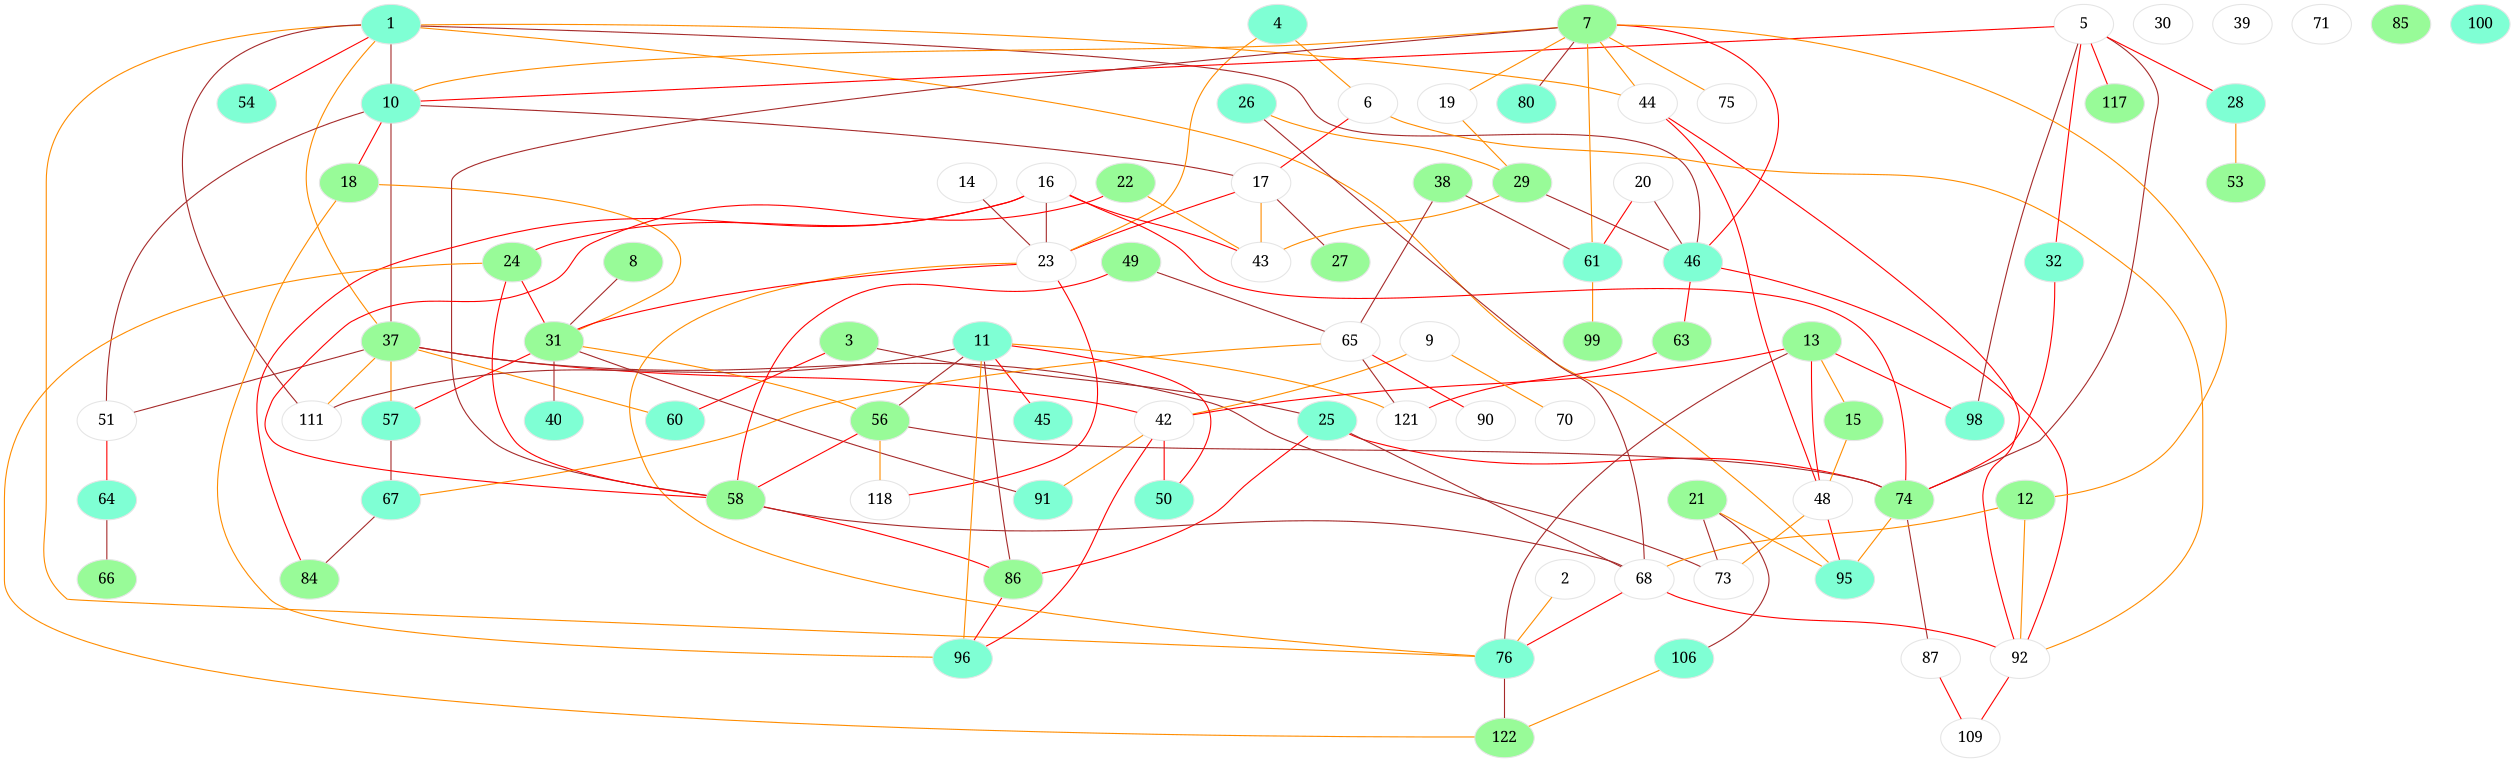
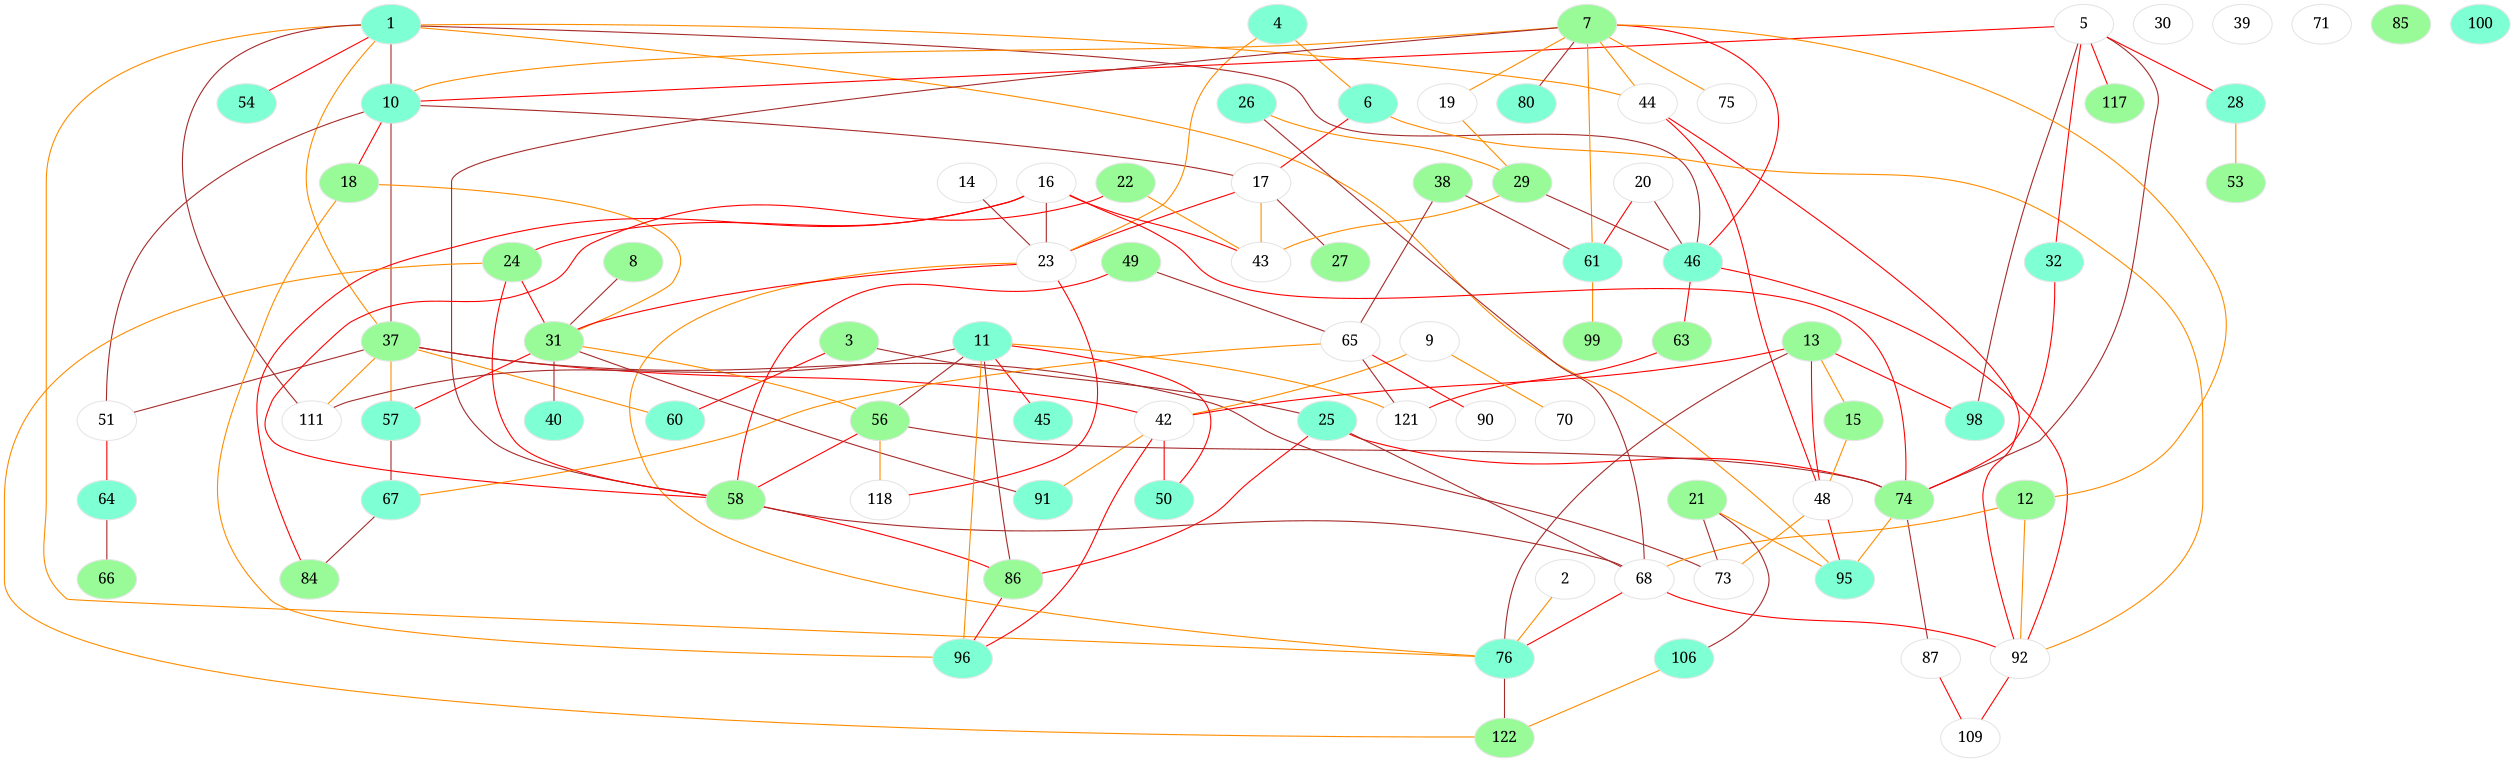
(1368, 104) -> (1368, 104)
